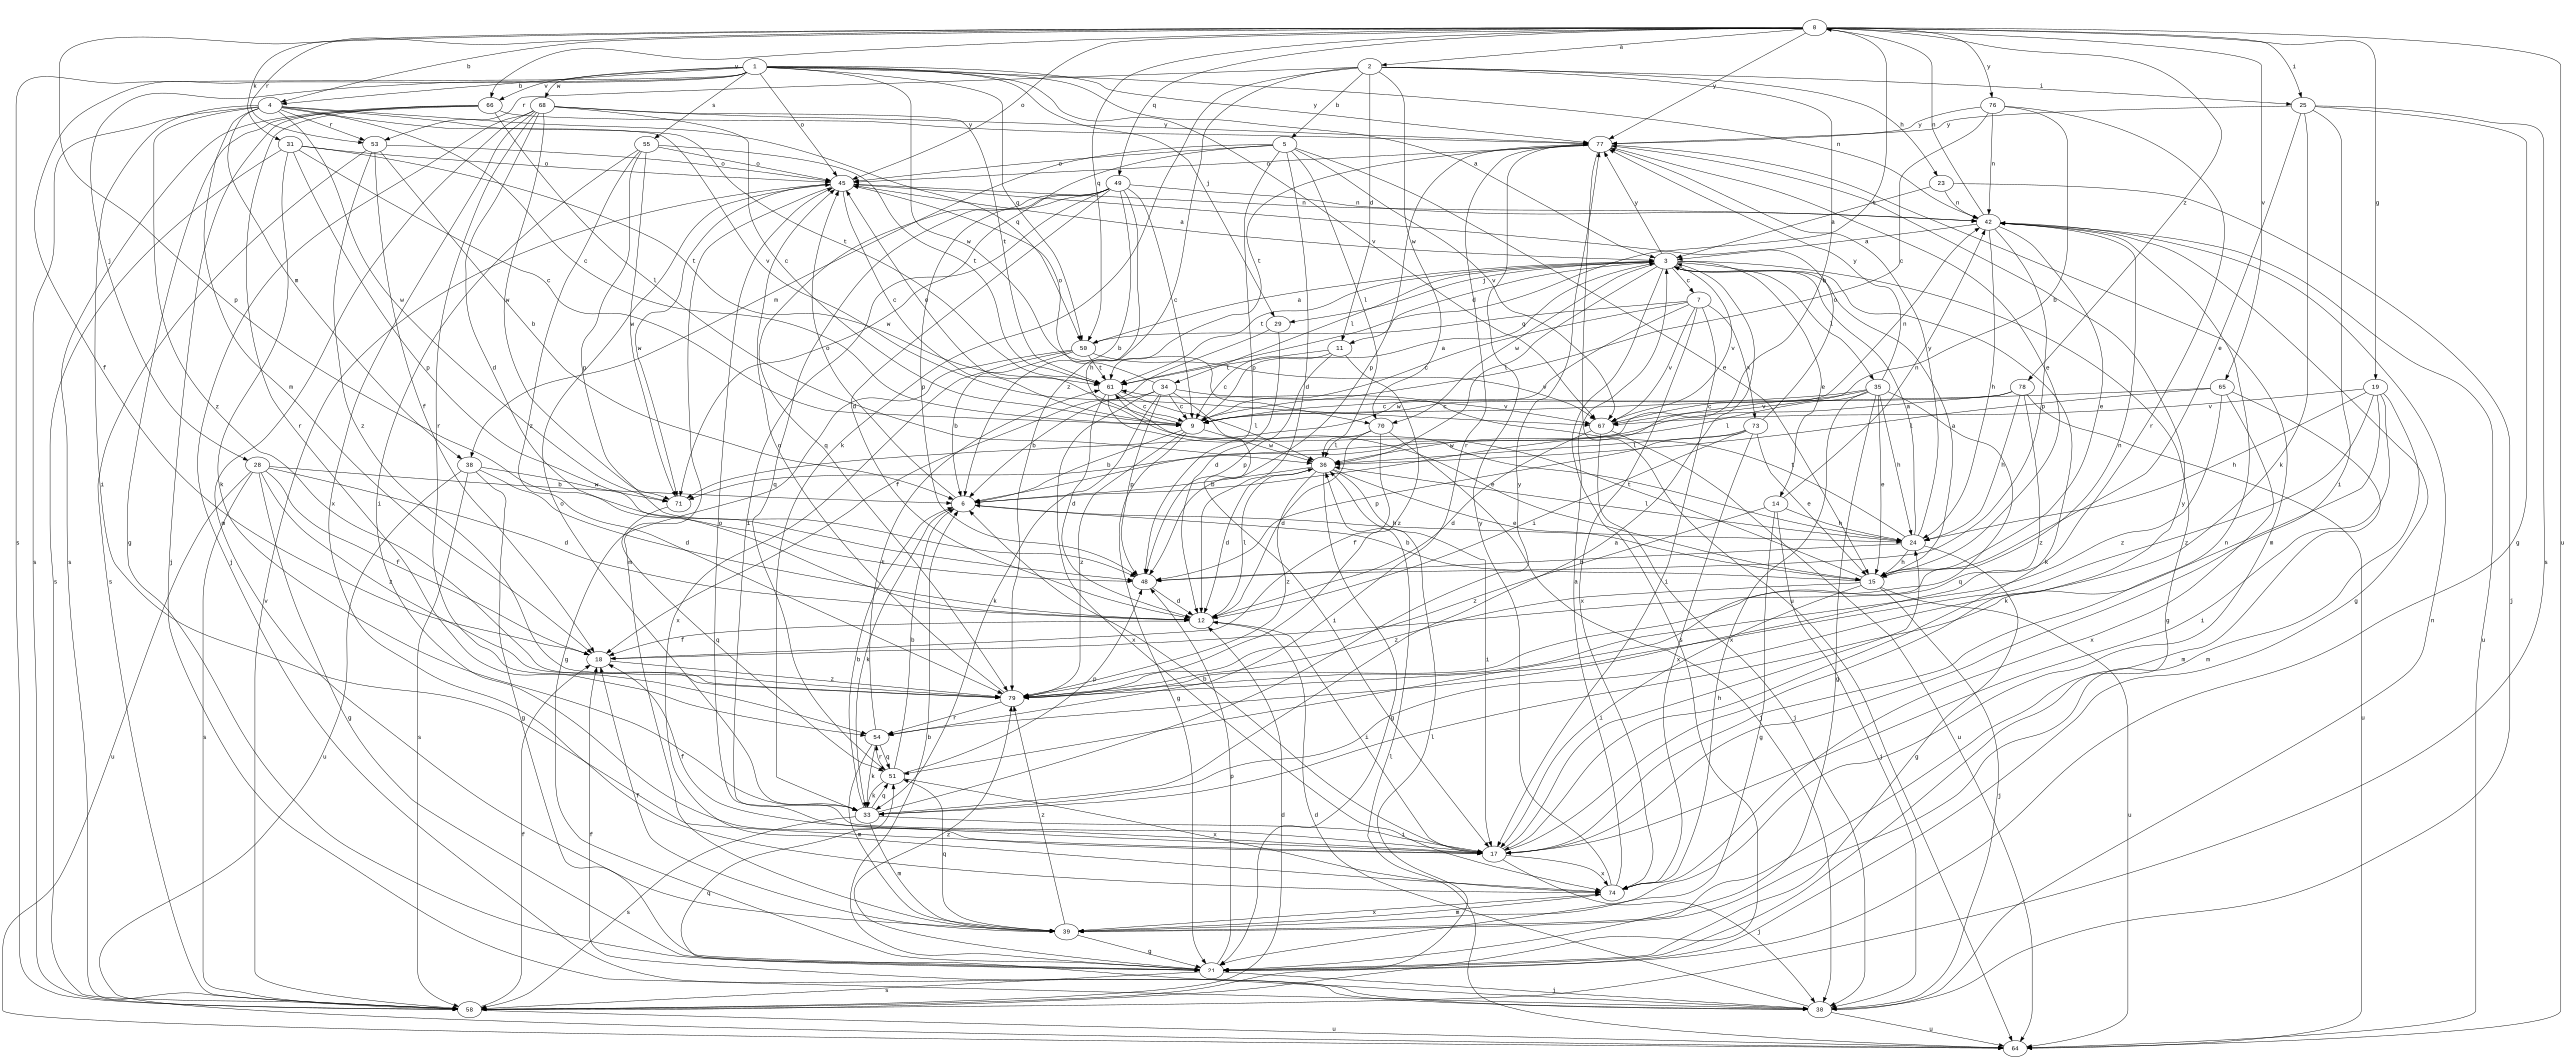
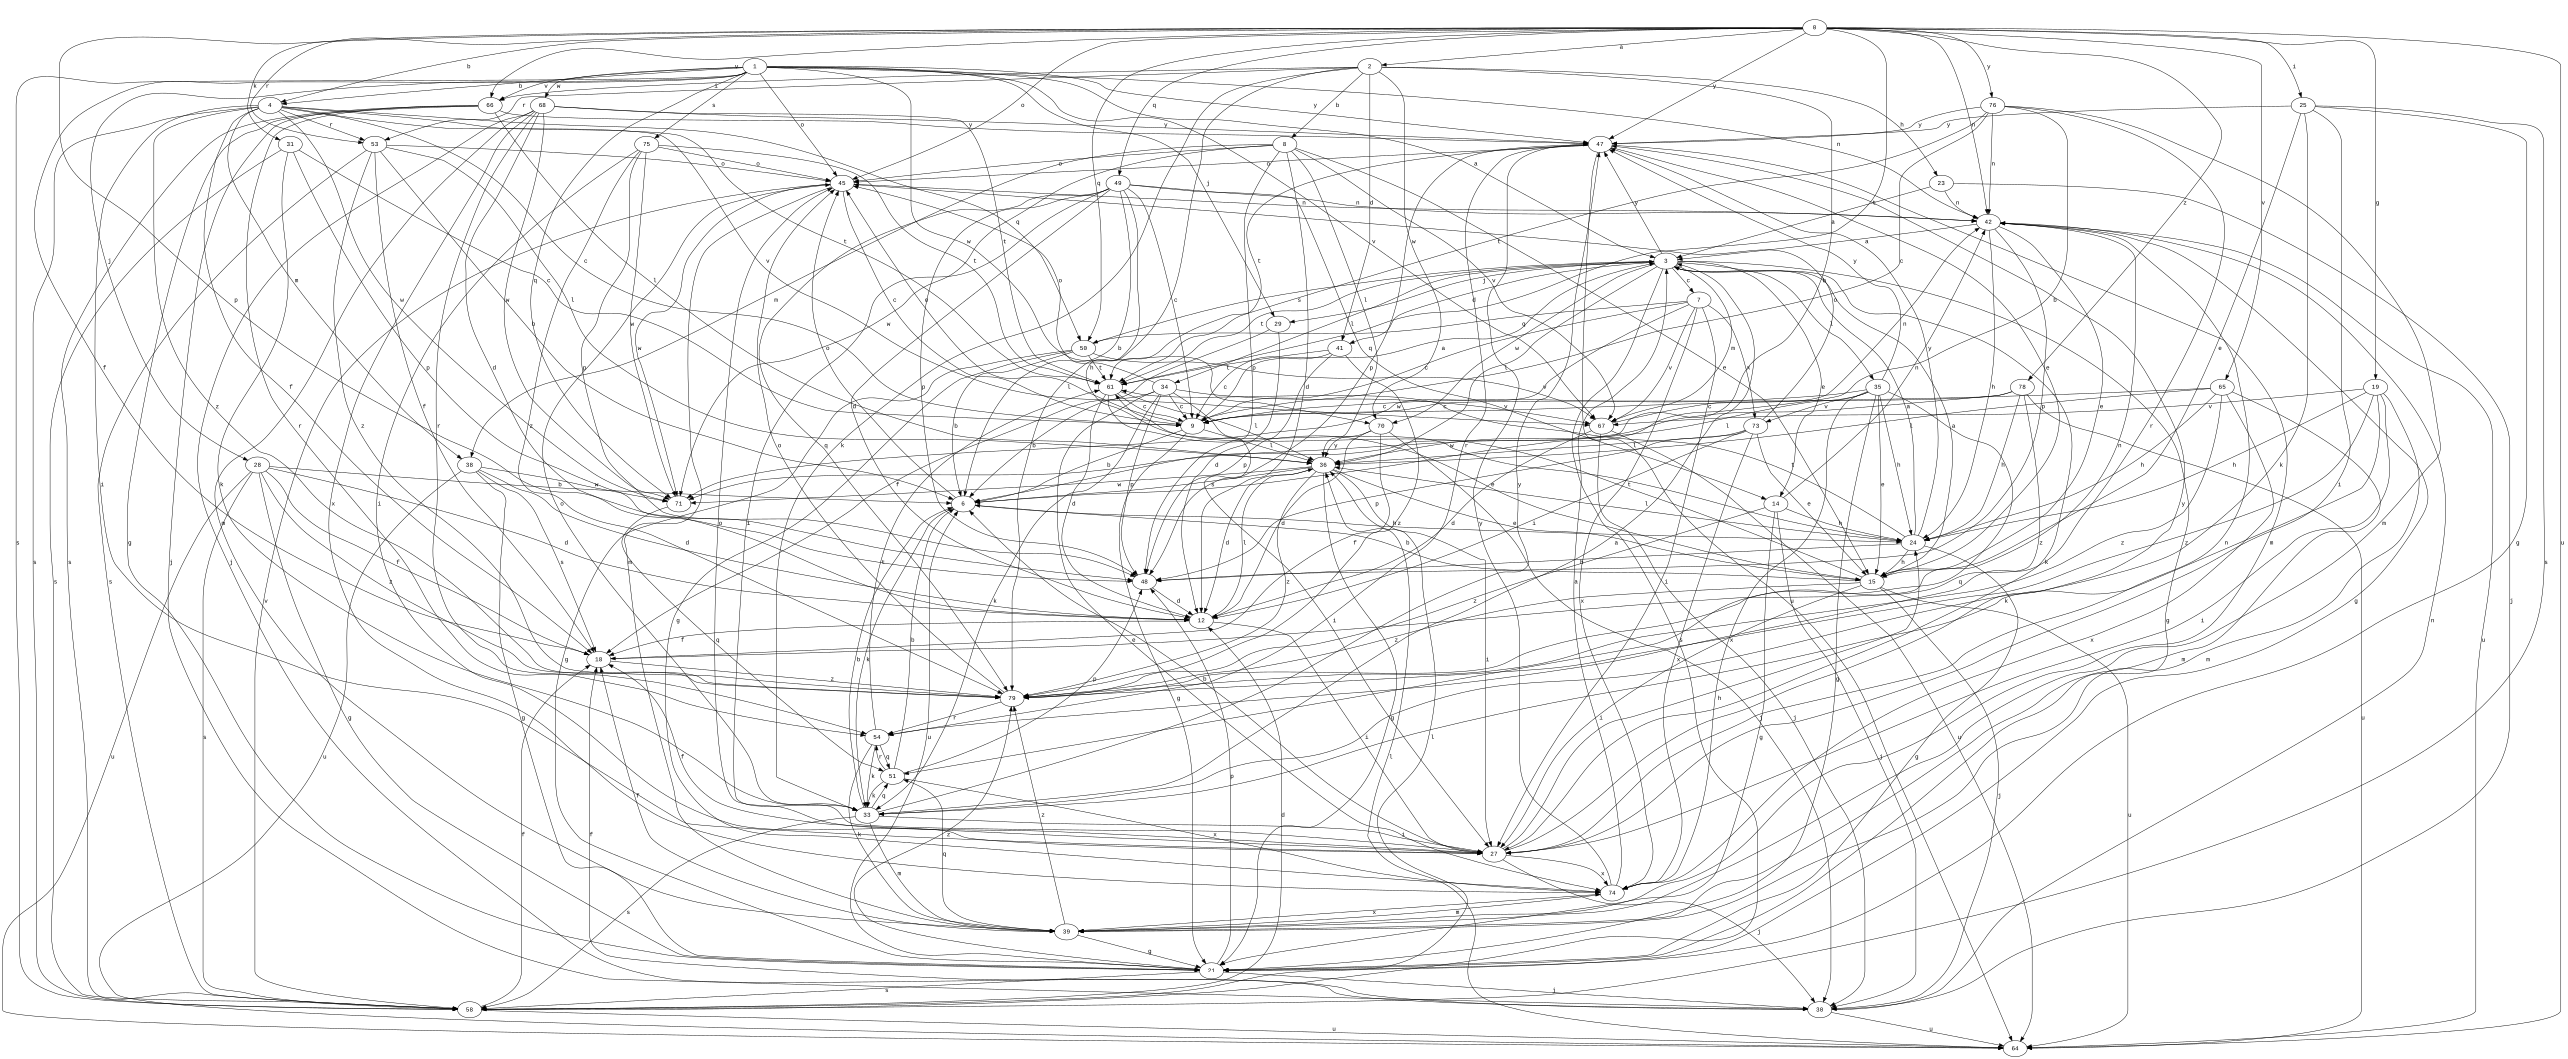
(1835, 80) -> (930, 76)
(1932, 92) -> (1954, 70)
(998, 100) -> (542, 242)
(647, 144) -> (647, 144)
(1285, 144) -> (1285, 144)
(1600, 144) -> (1600, 144)
(563, 168) -> none
(1250, 237) -> none
(682, 259) -> (1548, 224)
(806, 291) -> none
(1299, 300) -> (1299, 300)
(1340, 348) -> (1340, 348)
(1733, 348) -> (1733, 348)
(291, 387) -> (291, 387)
(1069, 387) -> (1069, 387)
(1742, 406) -> (1821, 404)
(788, 421) -> (1385, 369)
none -> (789, 435)
(1271, 446) -> (1271, 446)
(1336, 446) -> (1336, 446)
(1213, 484) -> (1213, 484)
none -> (1004, 488)
none -> (2084, 489)
(1079, 555) -> none
(678, 621) -> (678, 621)
(1134, 640) -> (1134, 640)
none -> (2074, 674)
(930, 737) -> (930, 737)
(418, 745) -> (549, 541)
(860, 835) -> (860, 835)
(1494, 854) -> (1494, 854)
(1428, 898) -> none
(1097, 972) -> none
